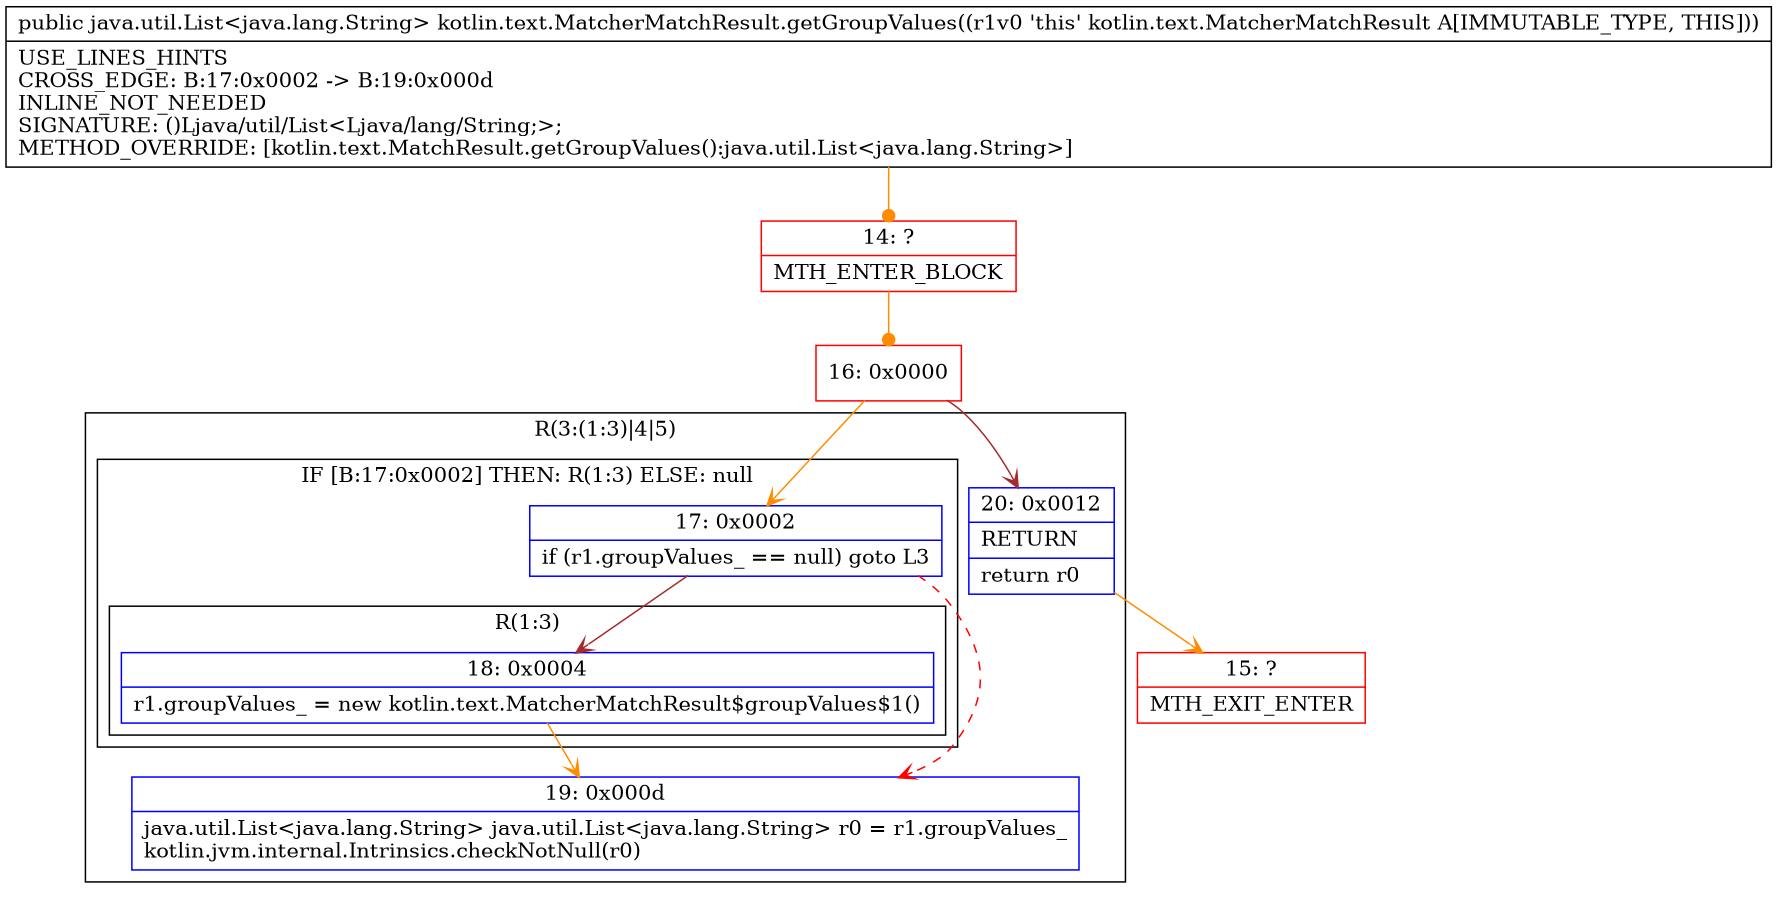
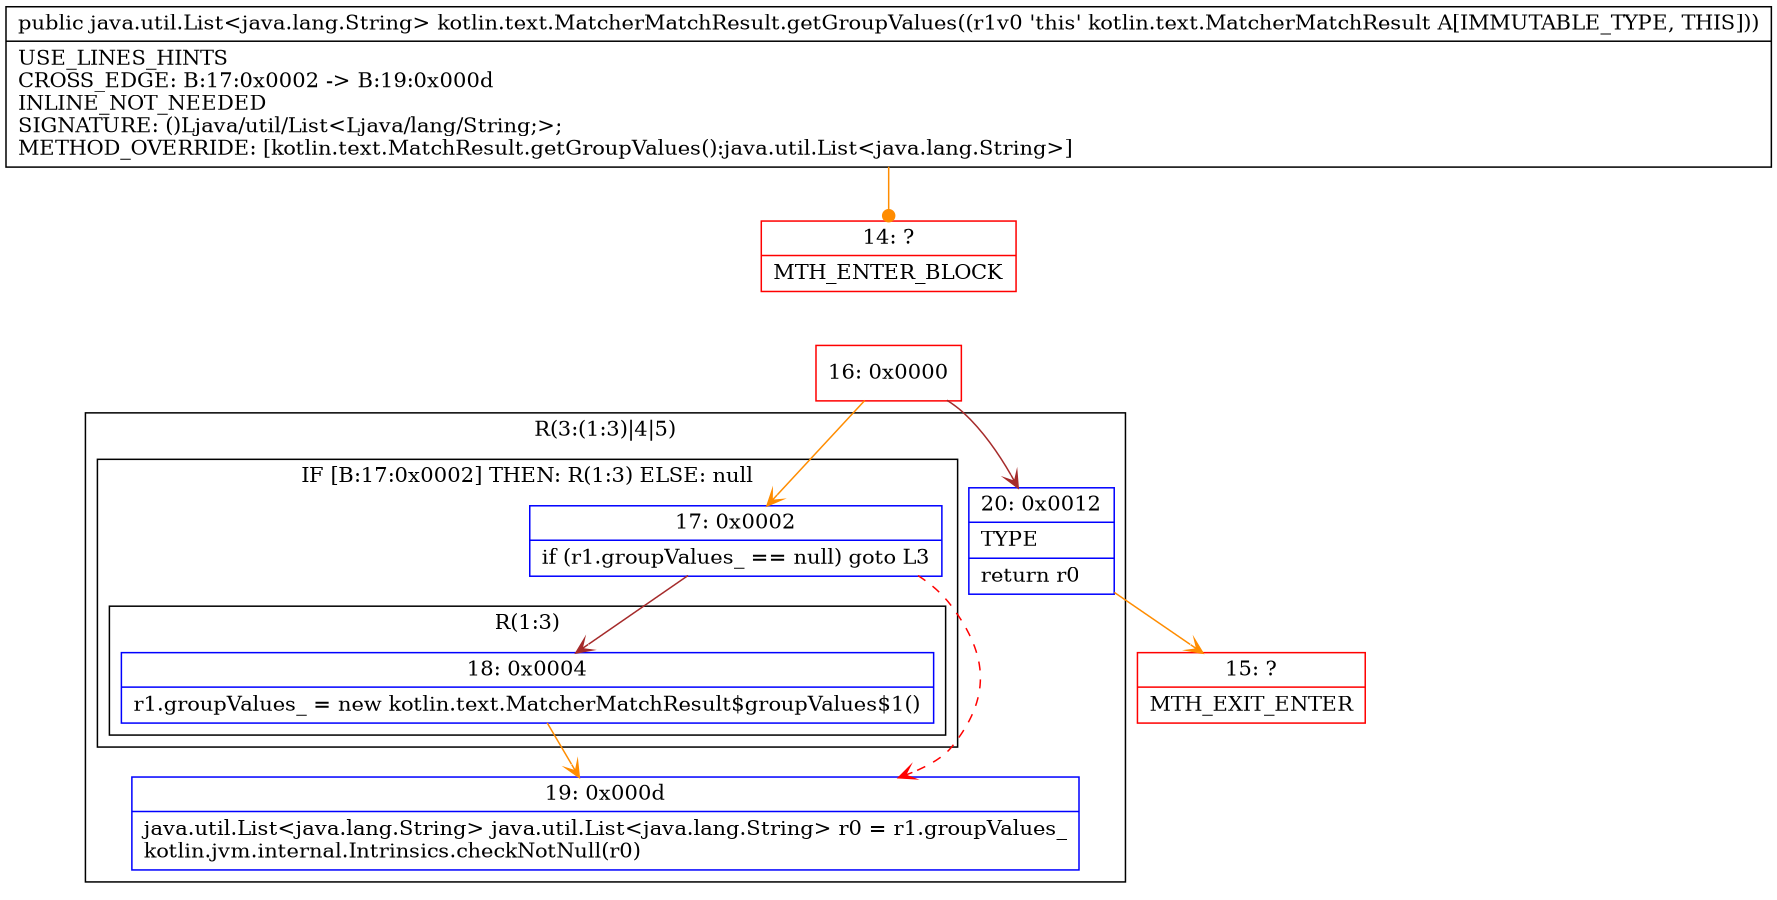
(889, 312) -> none
(1030, 540) -> (1010, 540)
